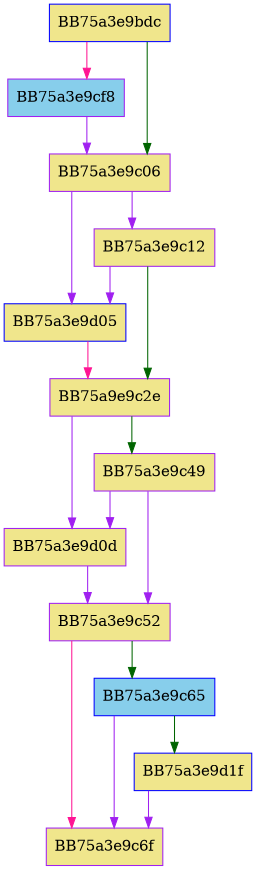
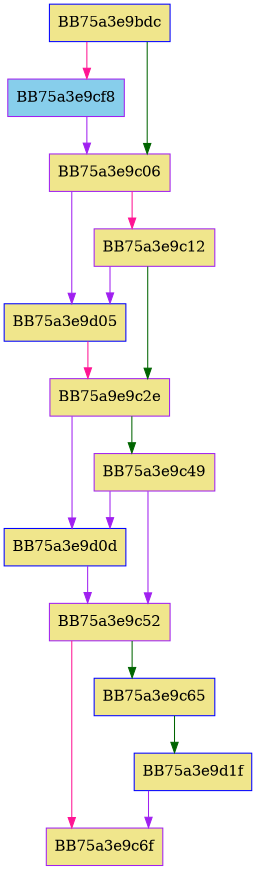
(132, 205) -> (132, 205)
(65, 547) -> (65, 547)
(154, 697) -> (154, 697)
(114, 767) -> none
